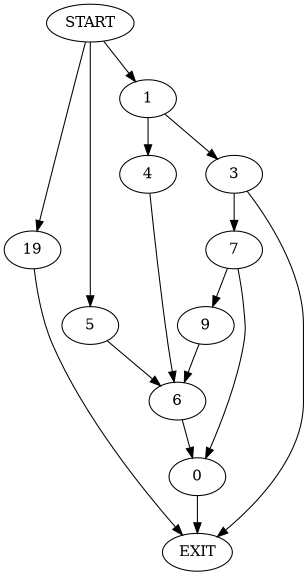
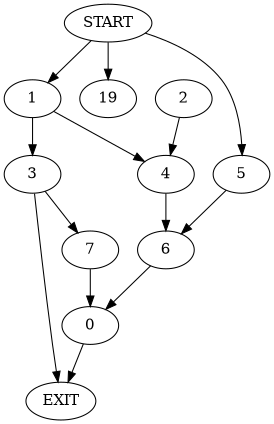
none -> (184, 99)
(206, 325) -> none
(86, 407) -> none
